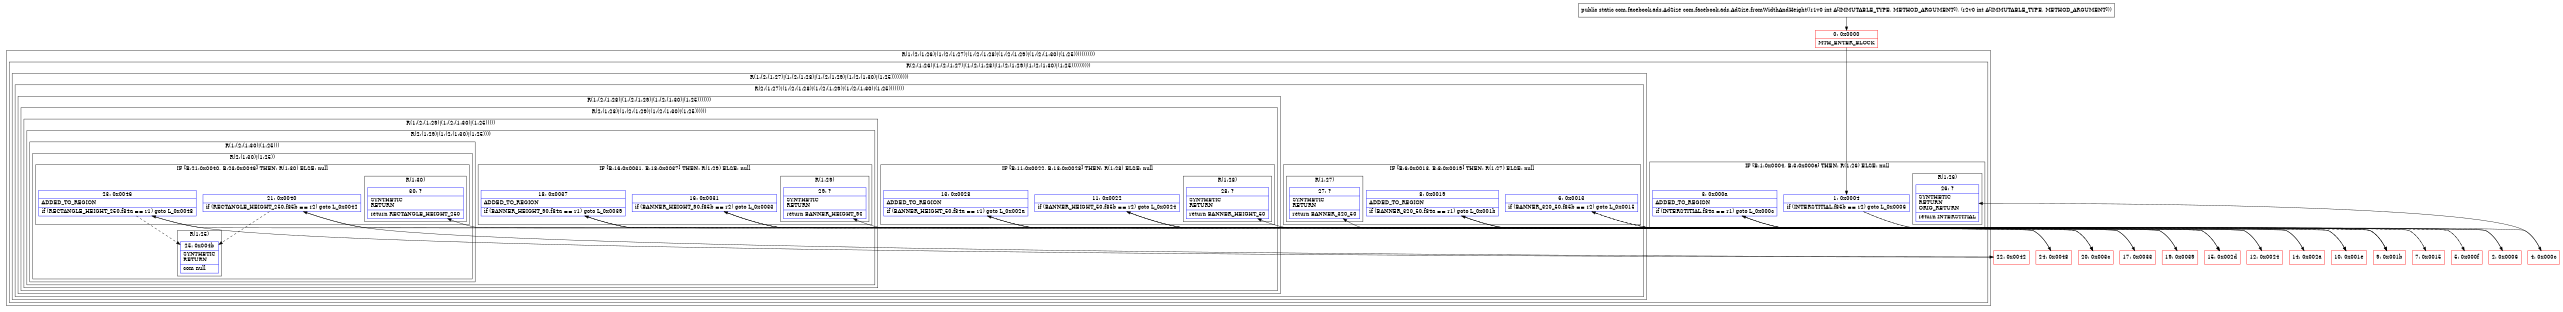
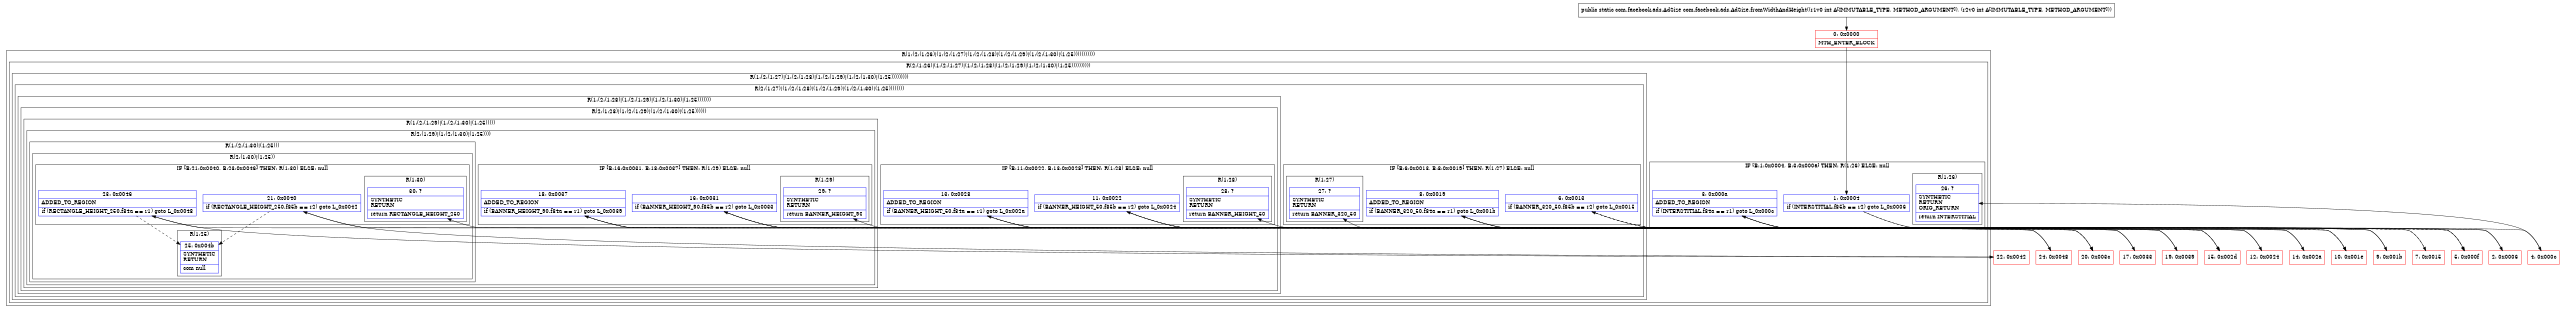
(2067, 228) -> (2106, 228)
